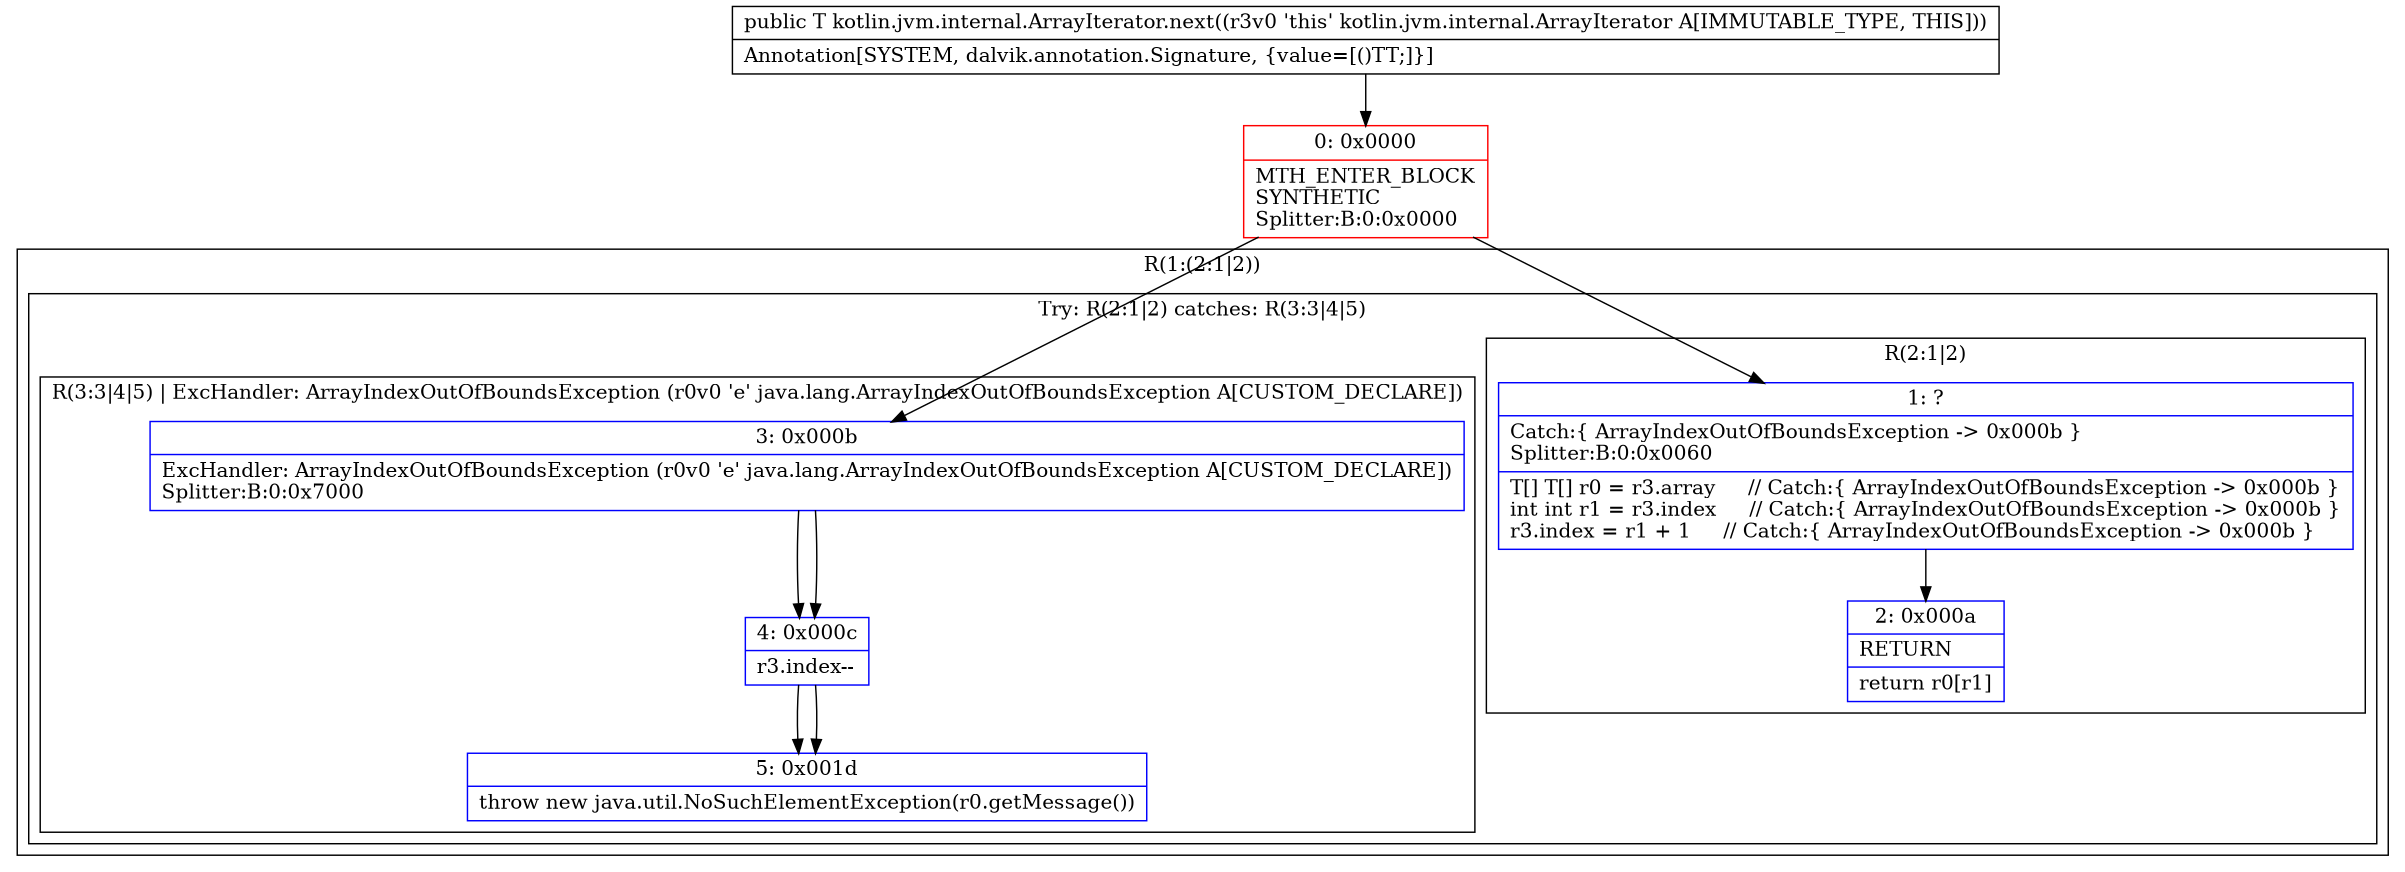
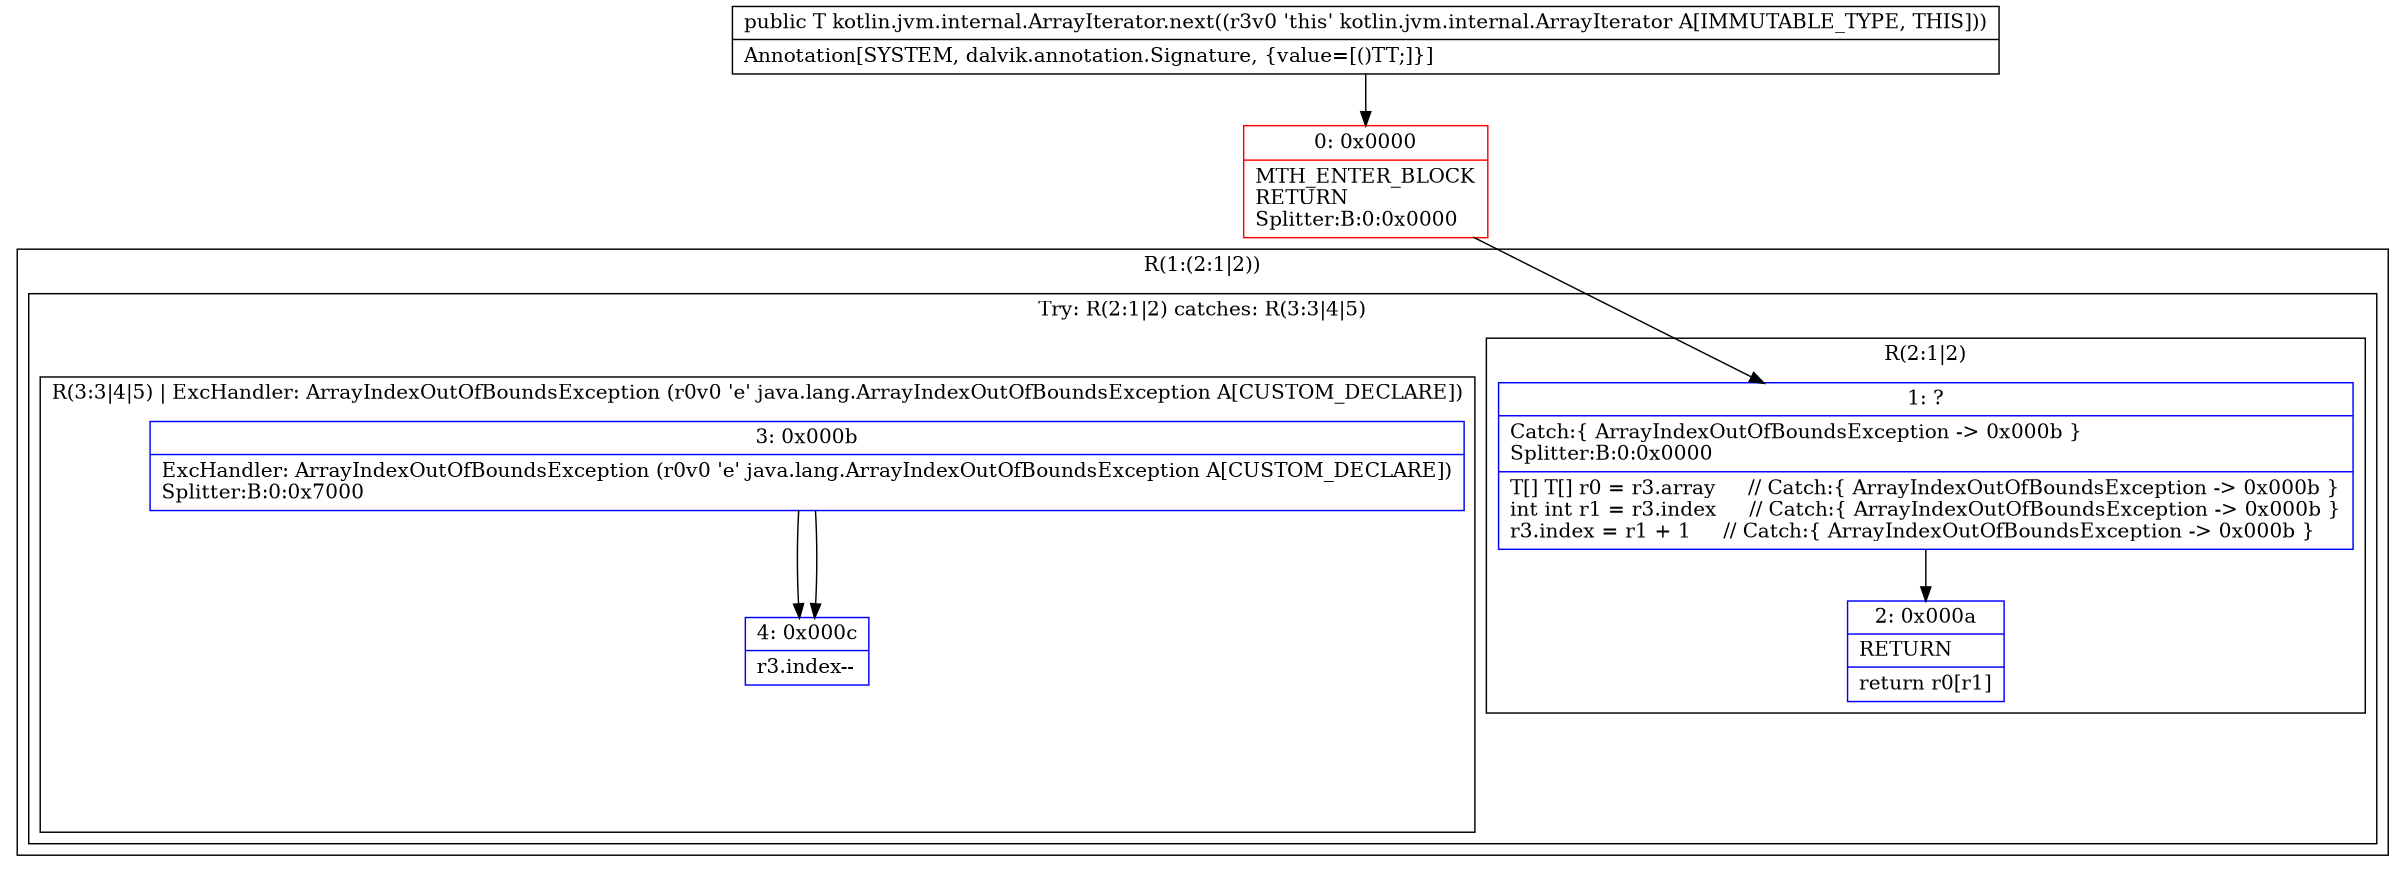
(1318, 198) -> (1302, 198)
(1082, 326) -> none
(1612, 454) -> (1612, 454)
(807, 787) -> none
